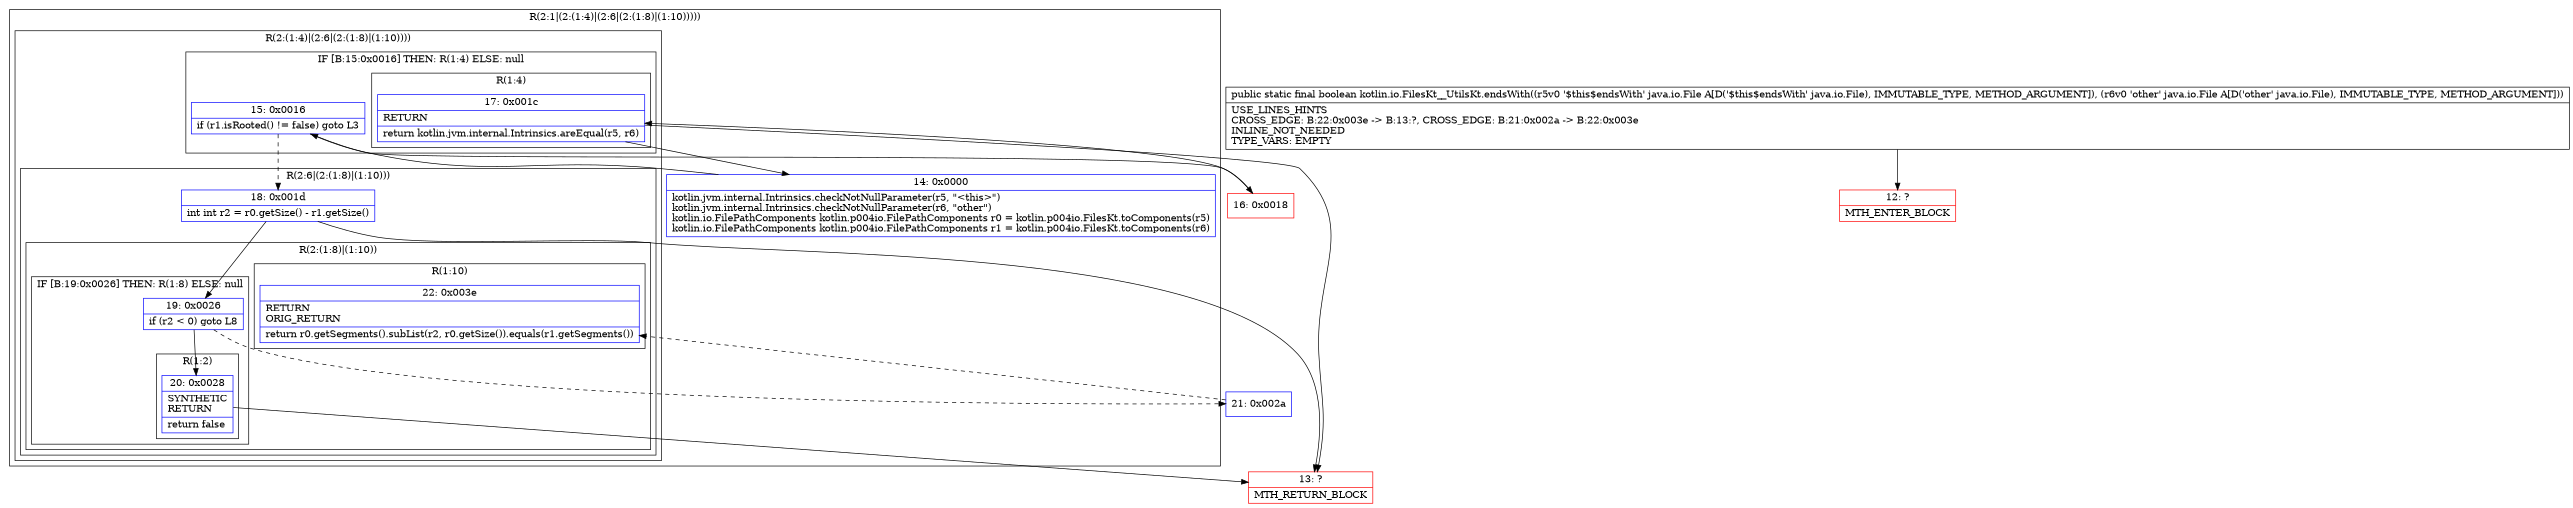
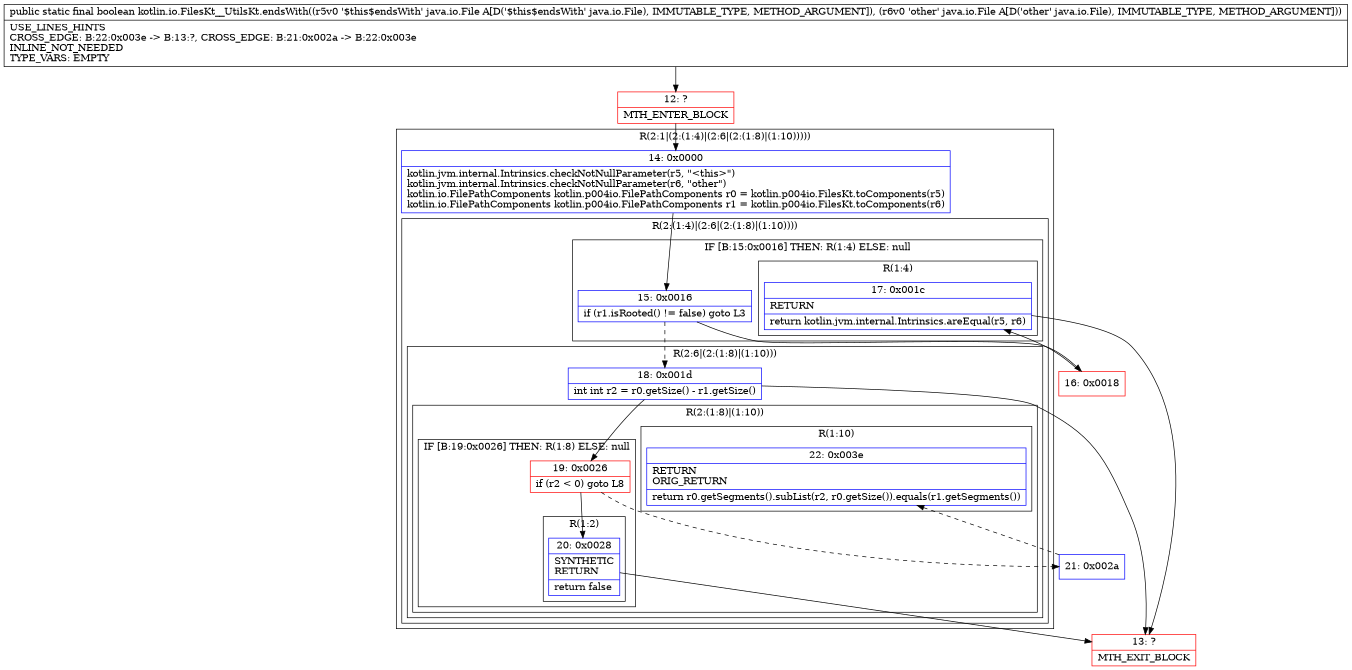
(723, 161) -> (676, 133)
(193, 314) -> (580, 477)
(1311, 495) -> (1144, 658)
